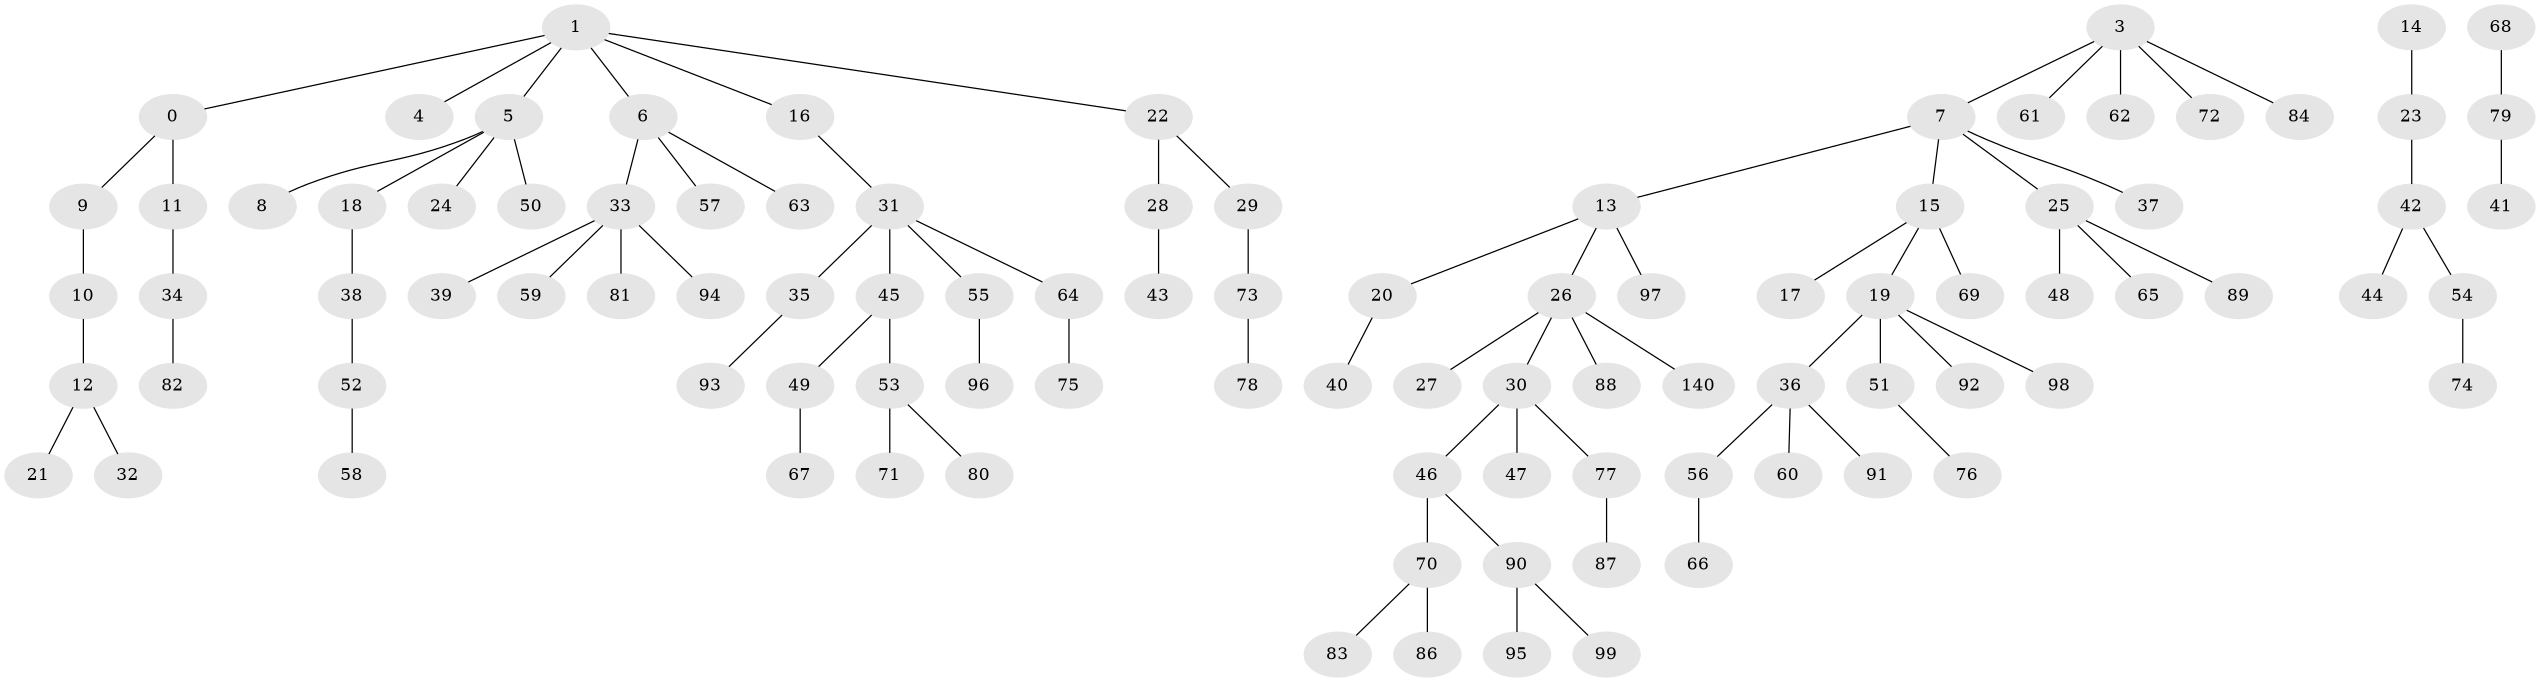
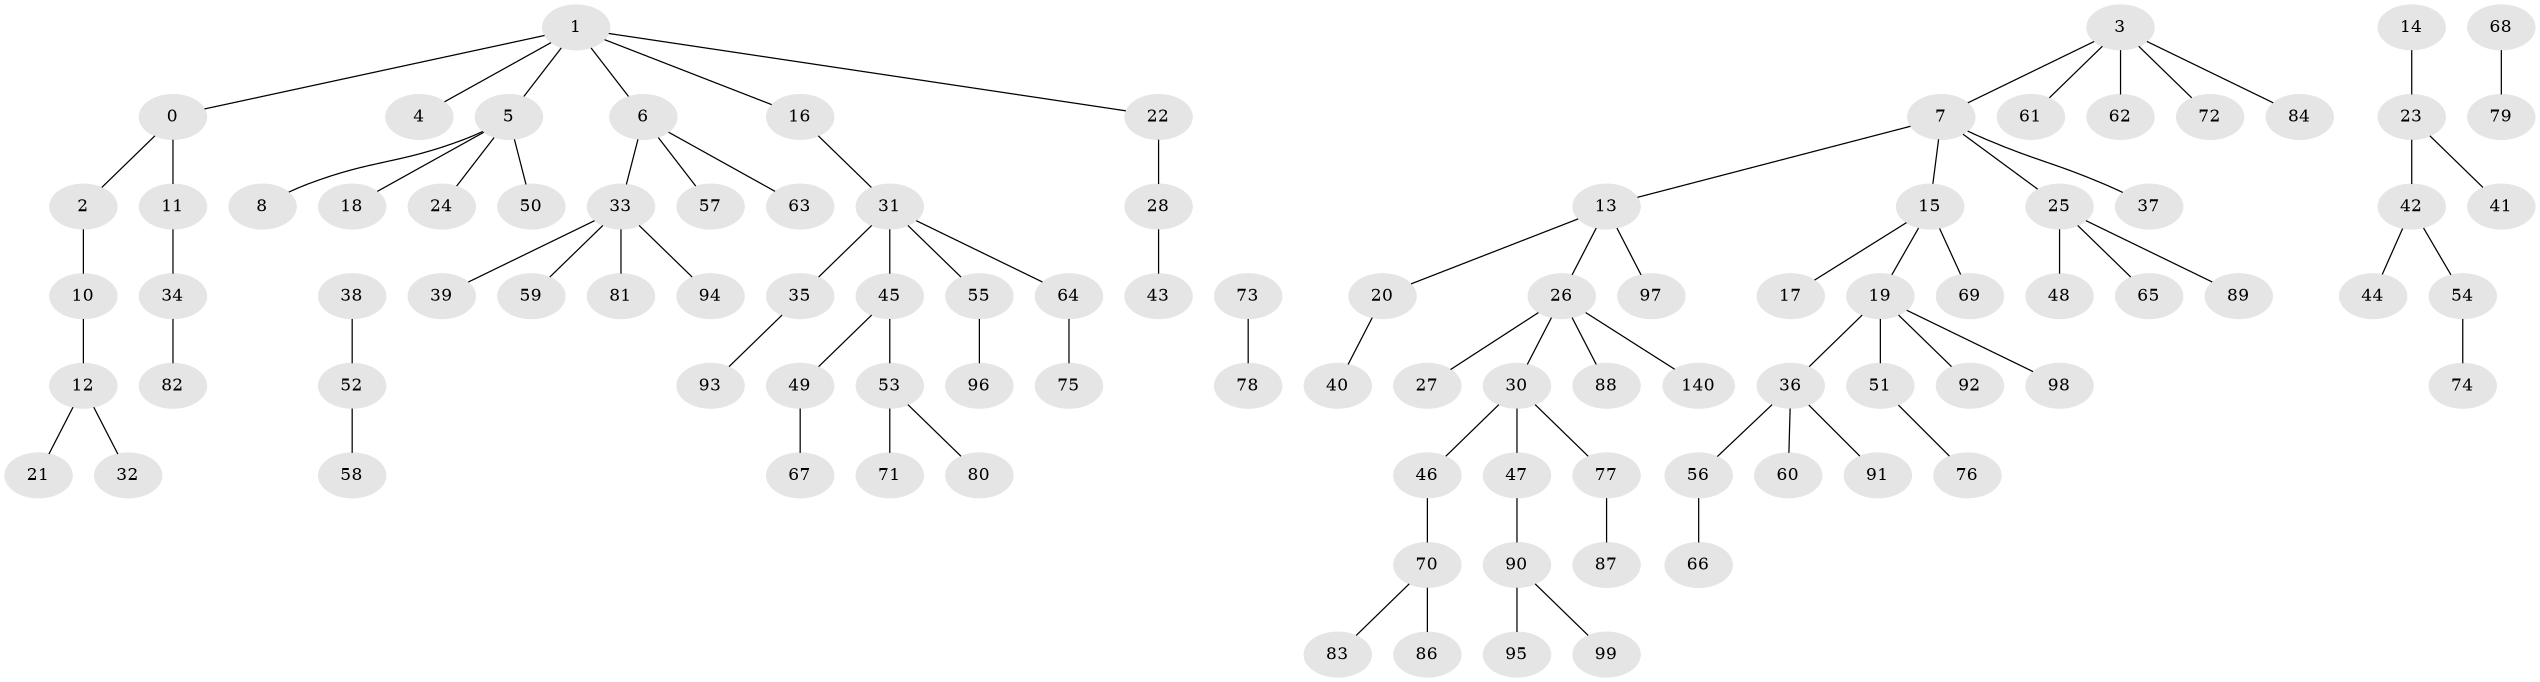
(2501, 162) -> (2456, 162)
(83, 207) -> (83, 207)
(1248, 207) -> none
(352, 252) -> none
(1472, 520) -> (1517, 520)
